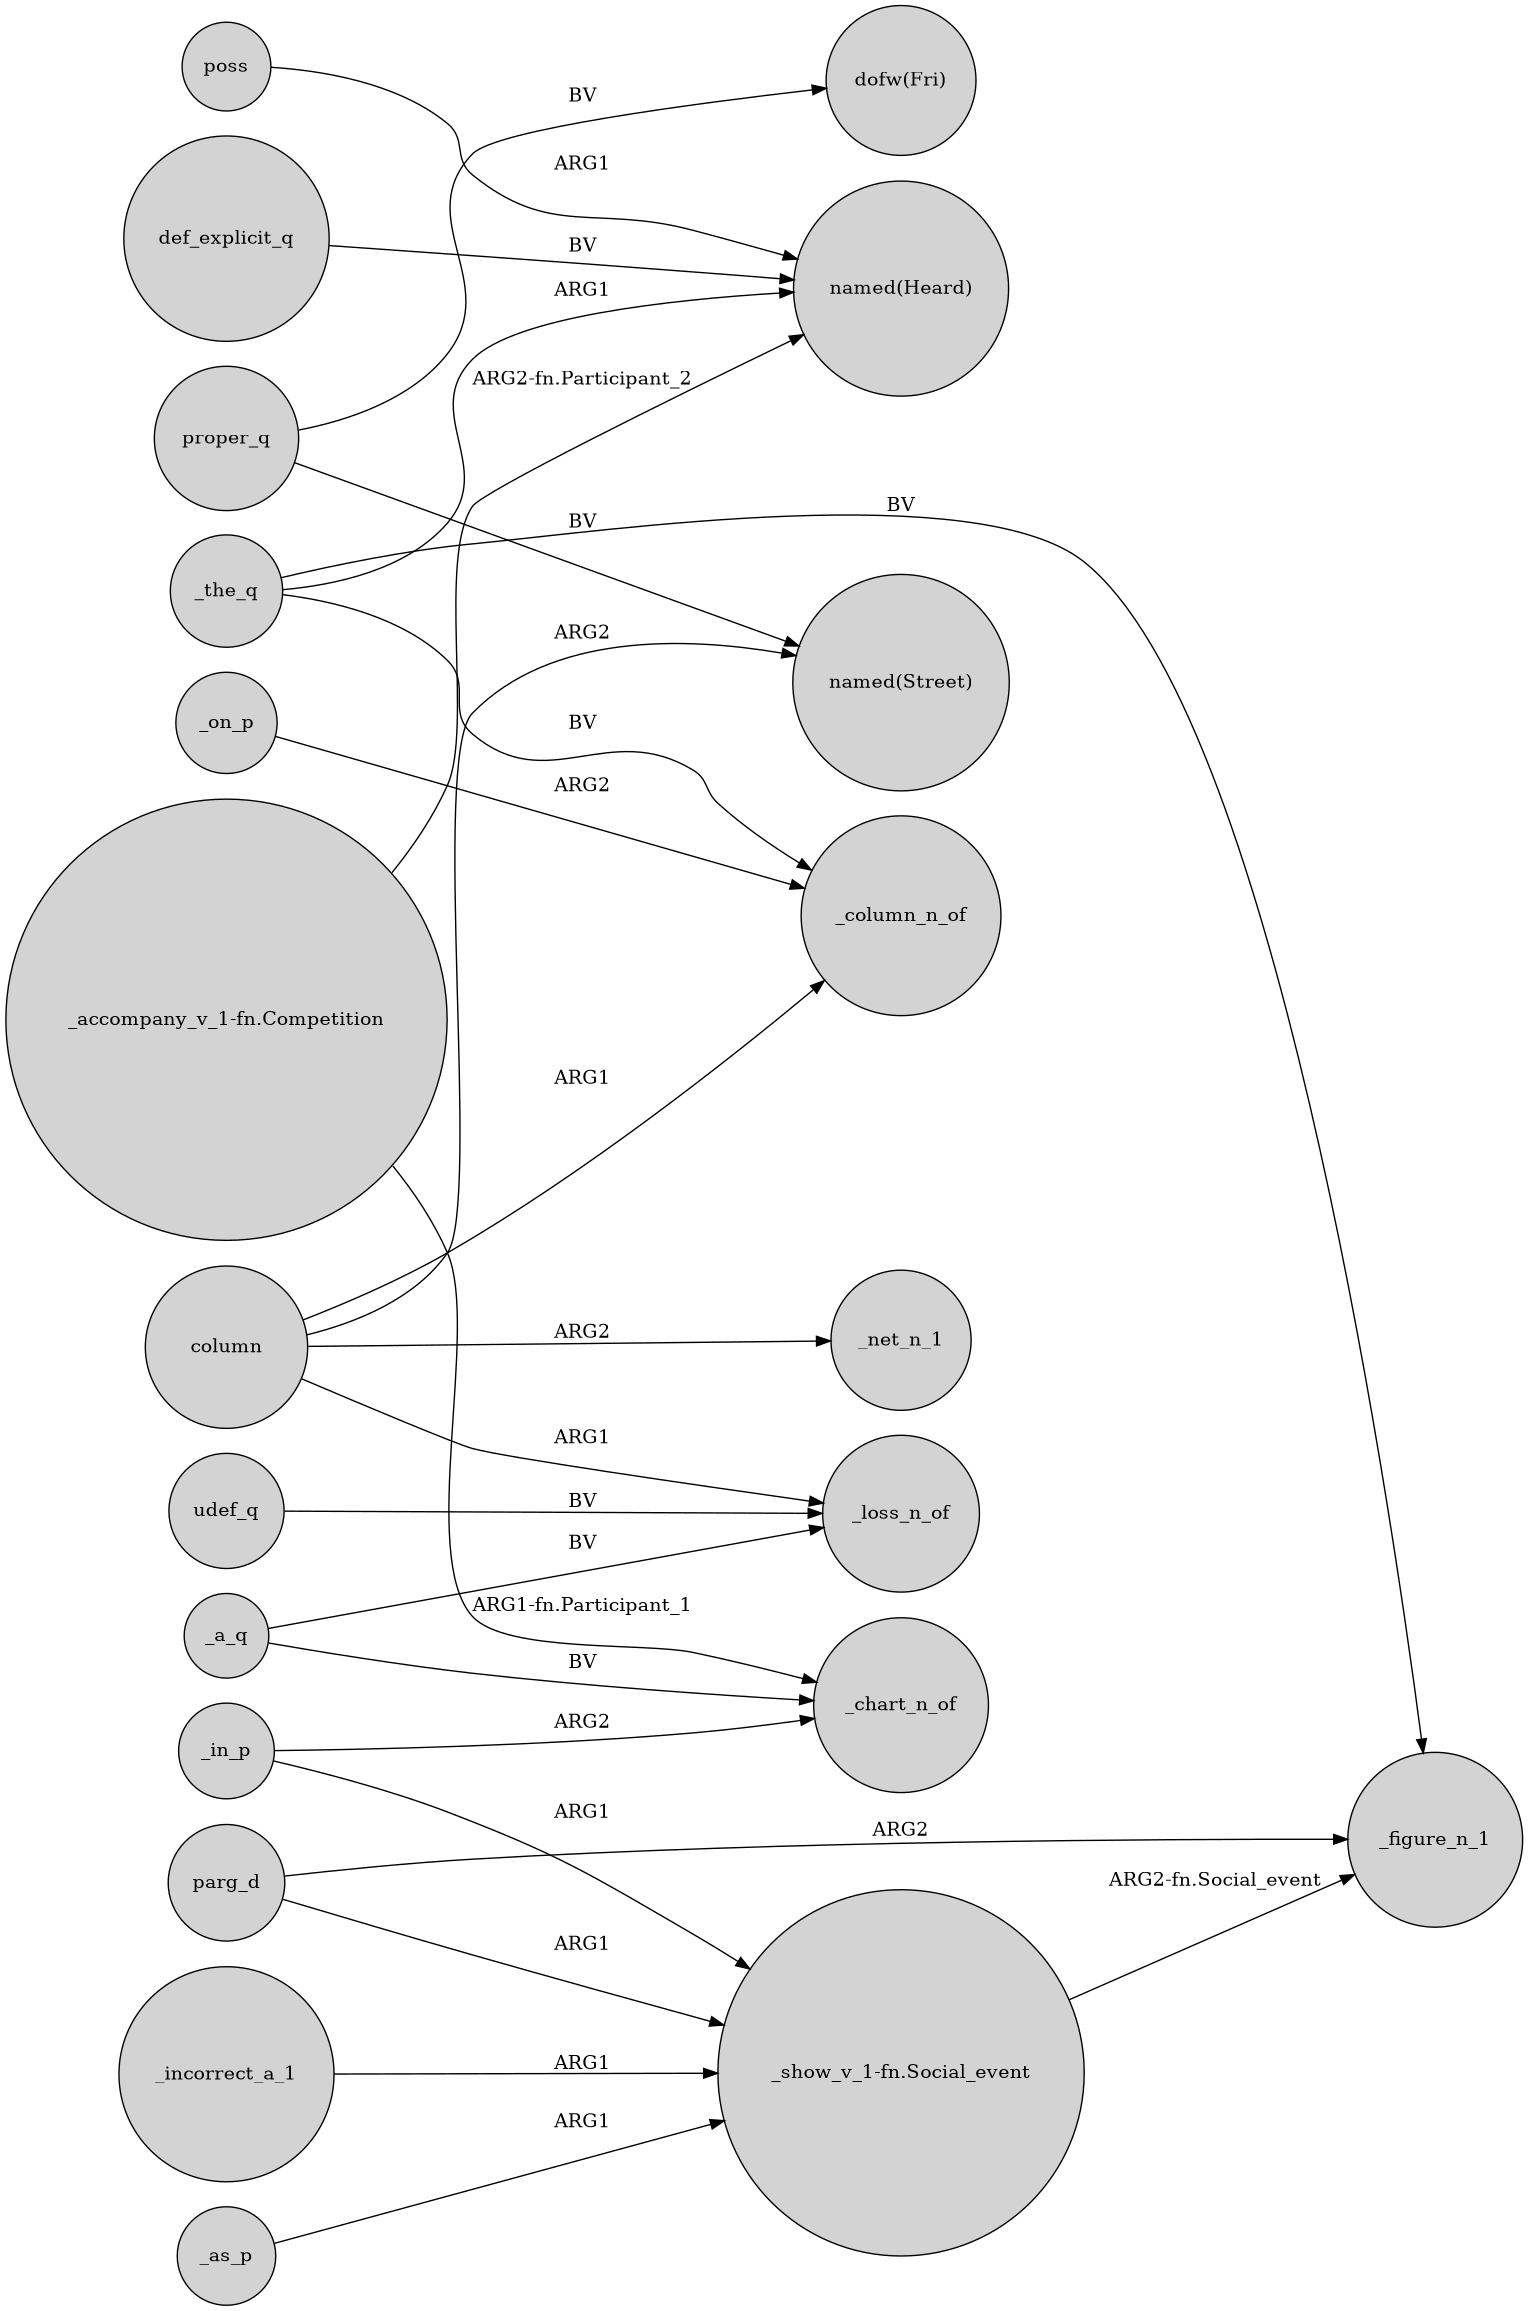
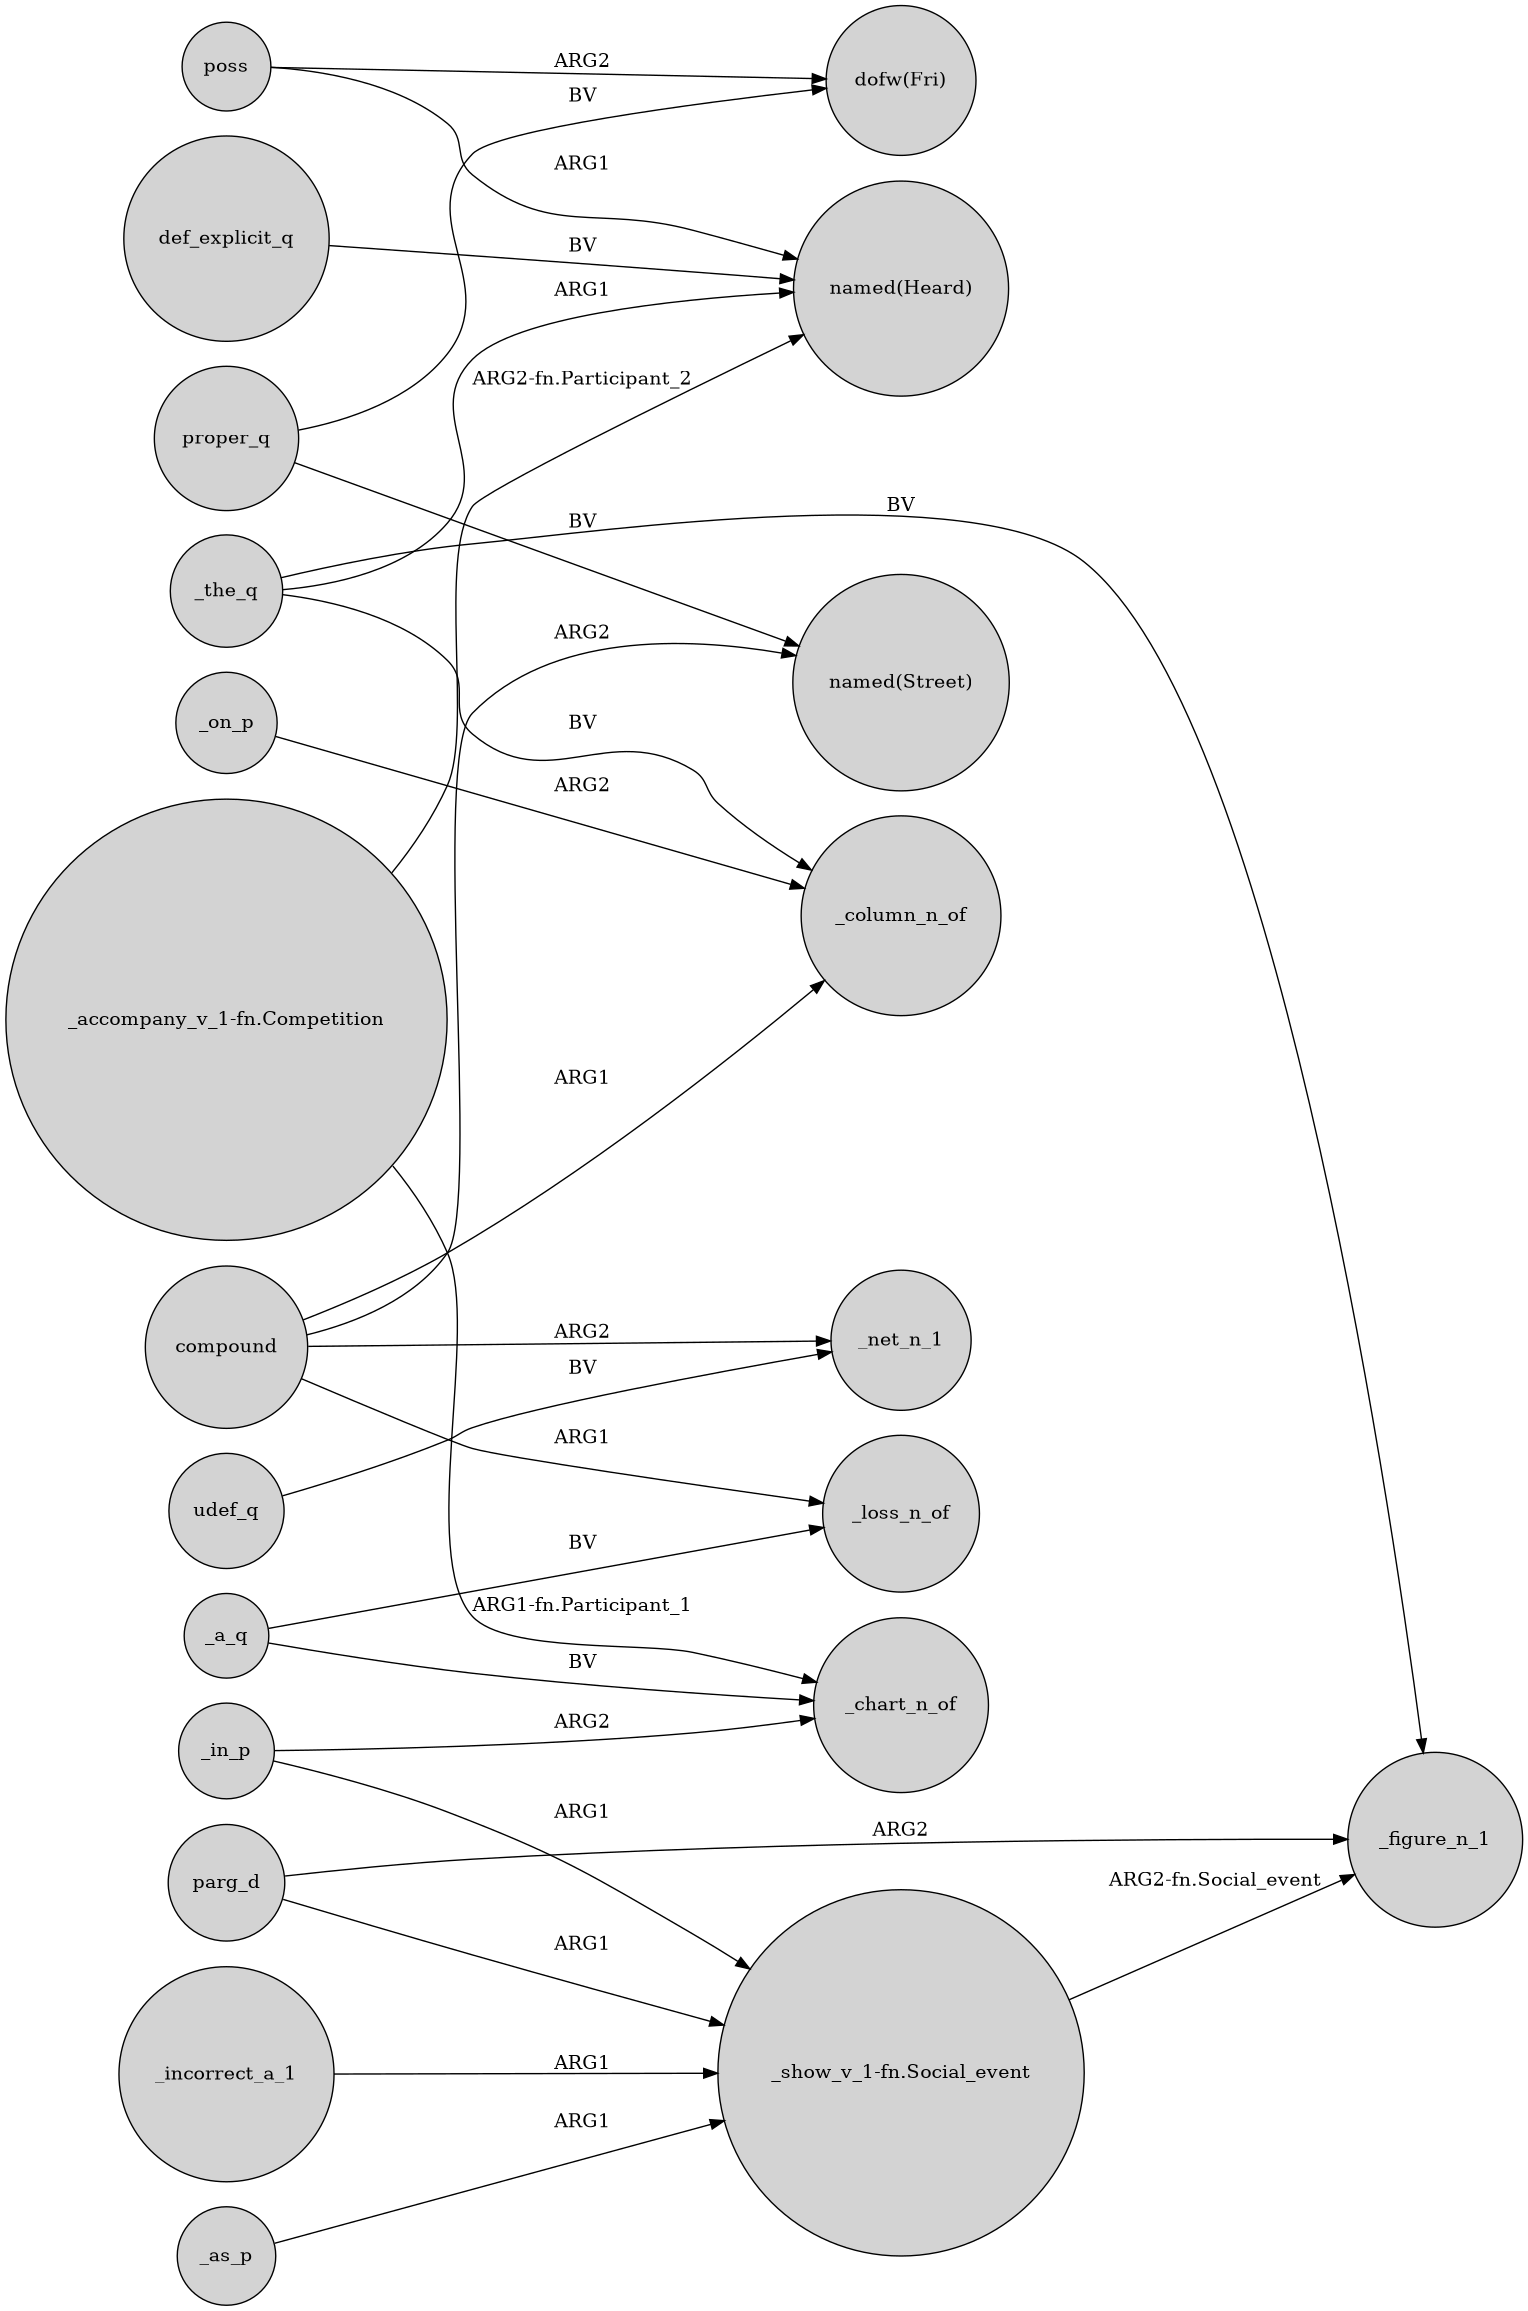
none -> (541, 73)
(226, 1347) -> (226, 1347)
(546, 1512) -> (545, 1408)
